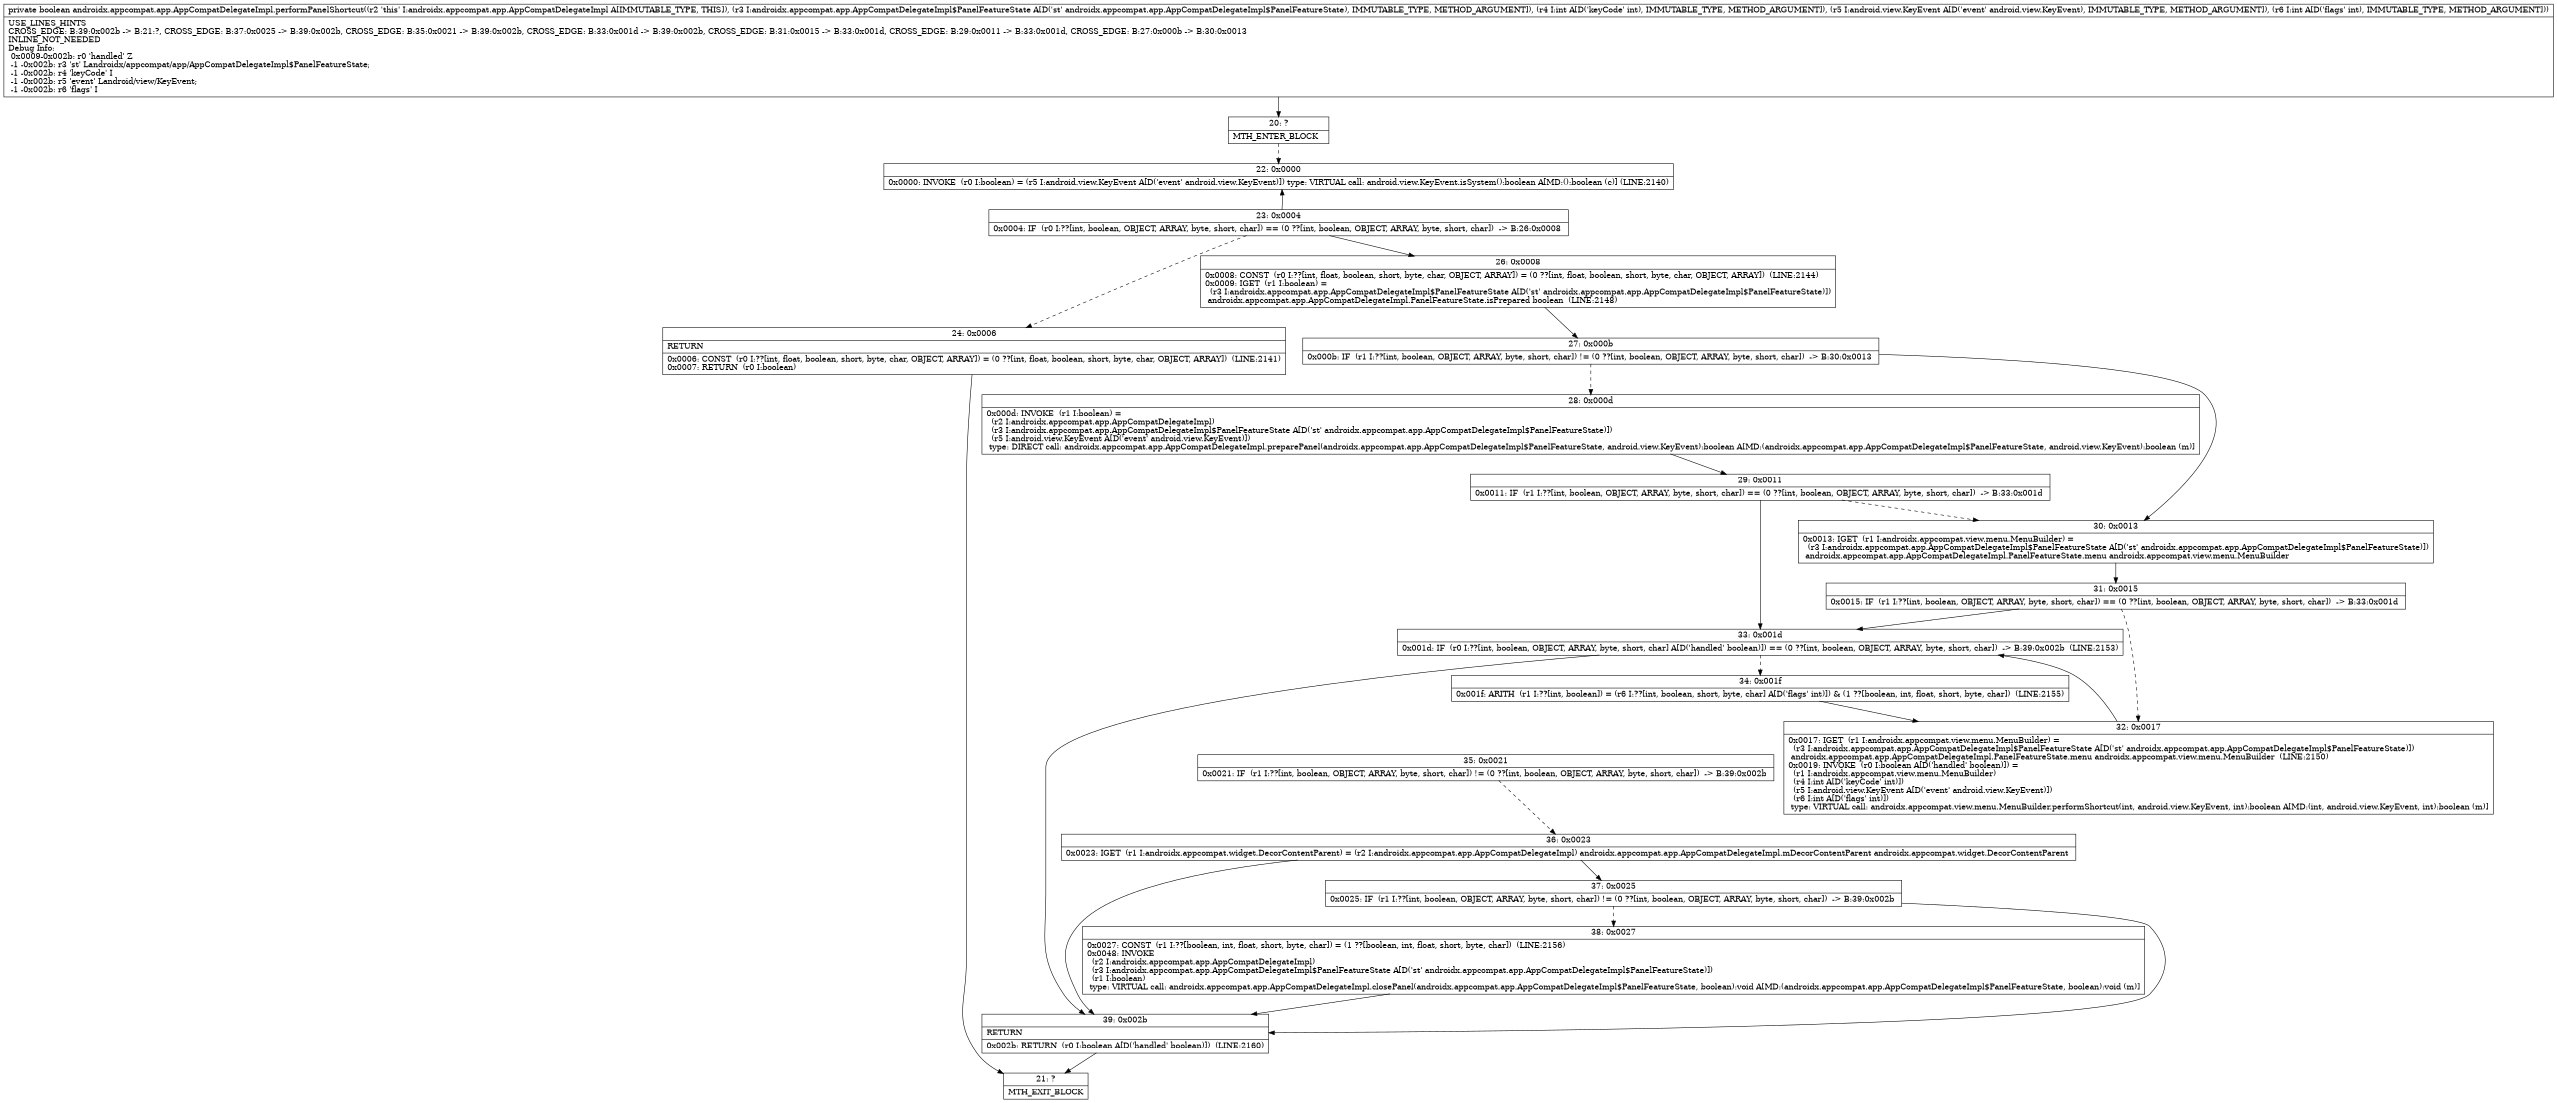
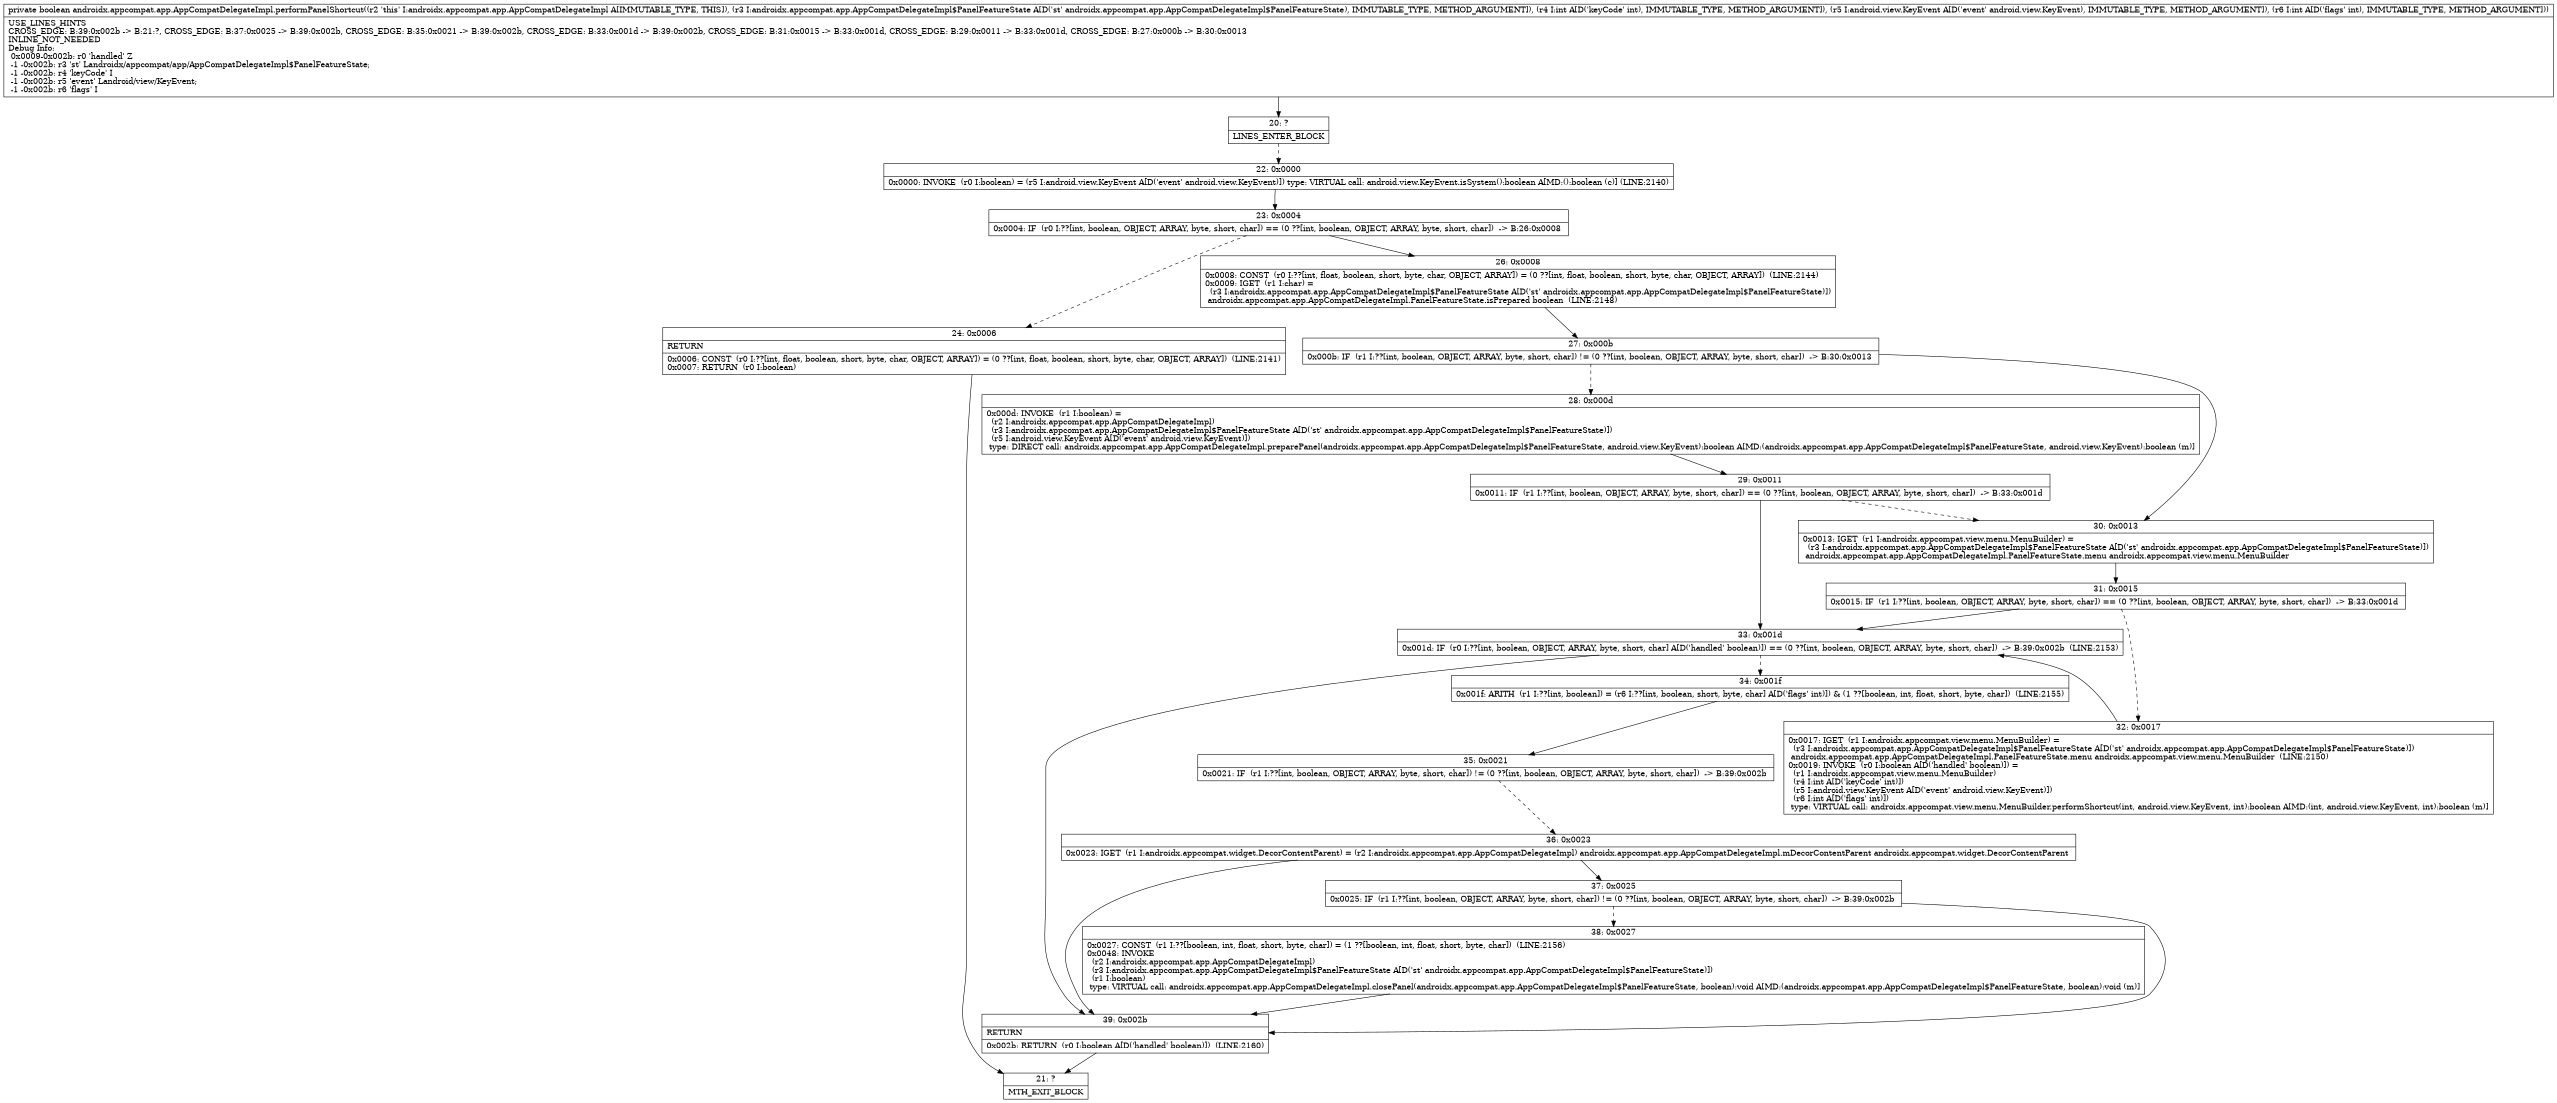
(1276, 137) -> (1279, 137)
(1282, 203) -> (1275, 197)
(1268, 284) -> (1261, 284)
(1866, 711) -> (1626, 727)
